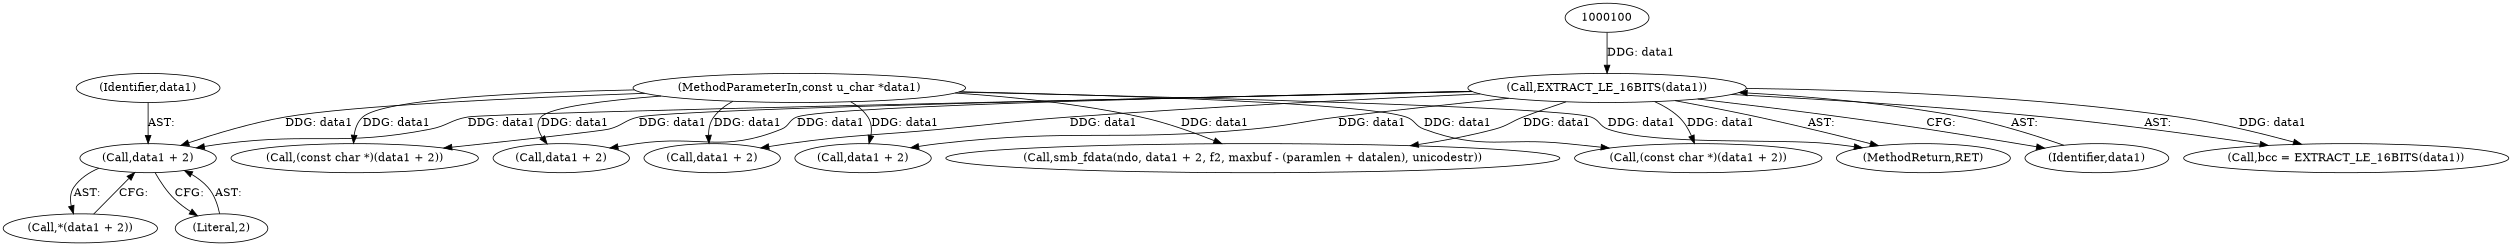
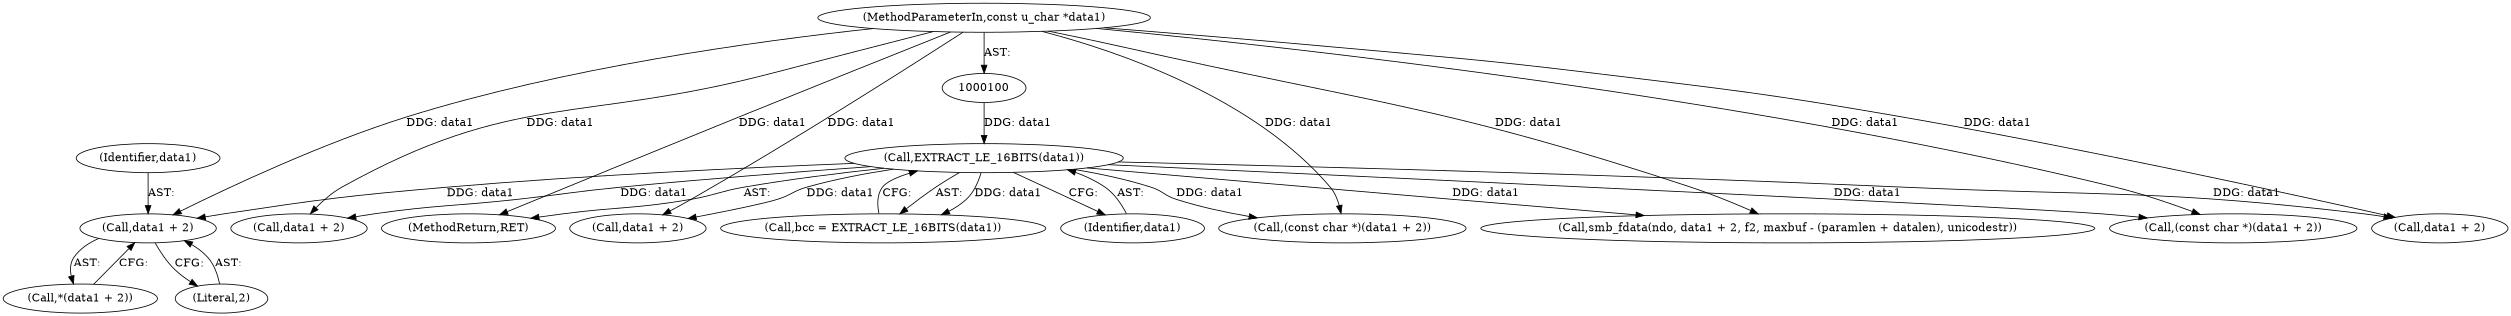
none -> (984, 49)
none -> (884, 186)
